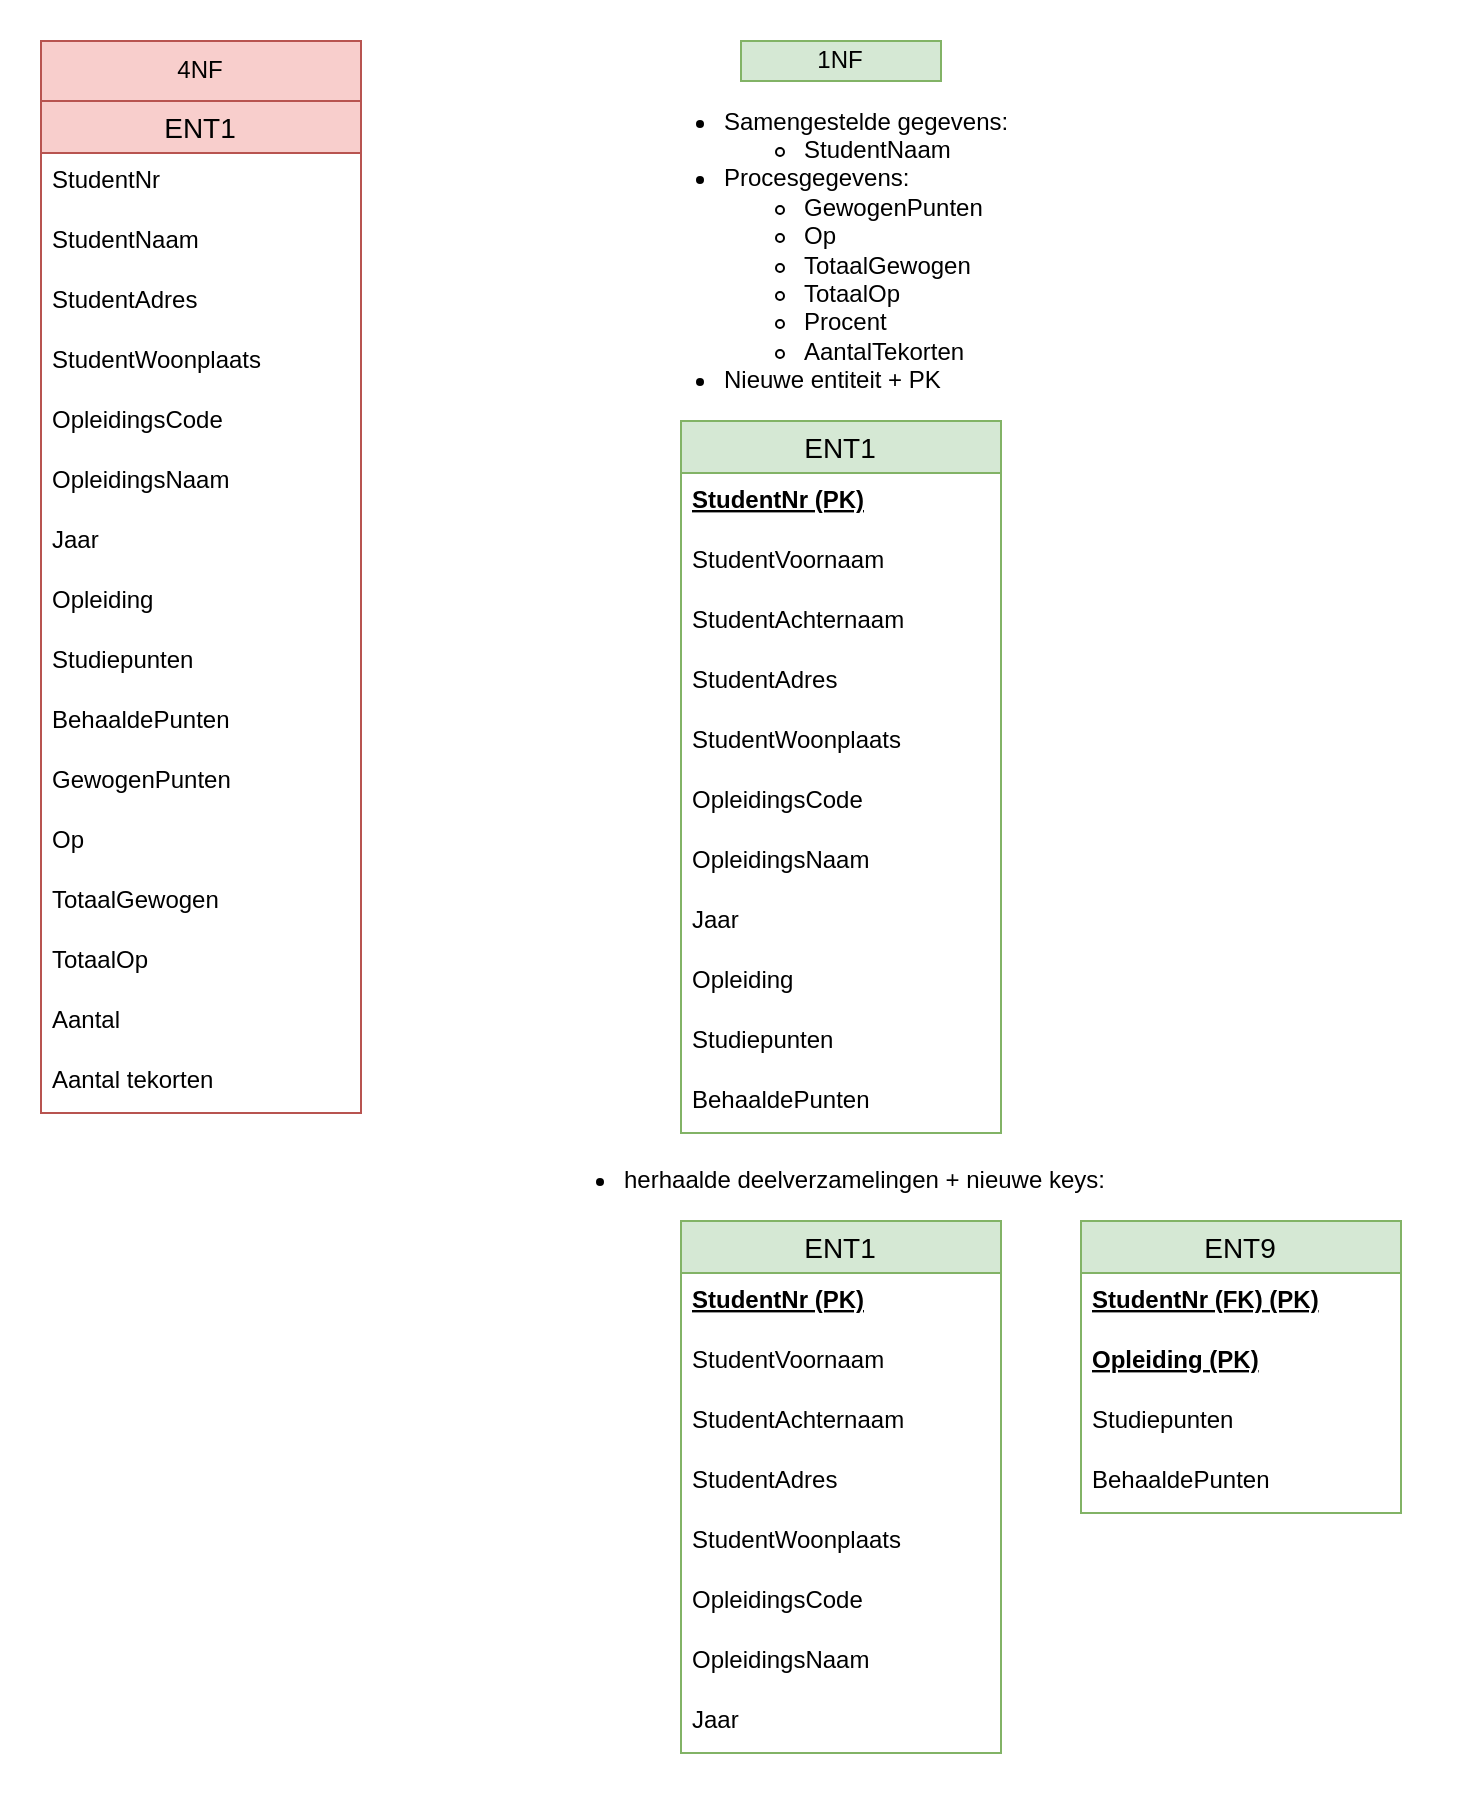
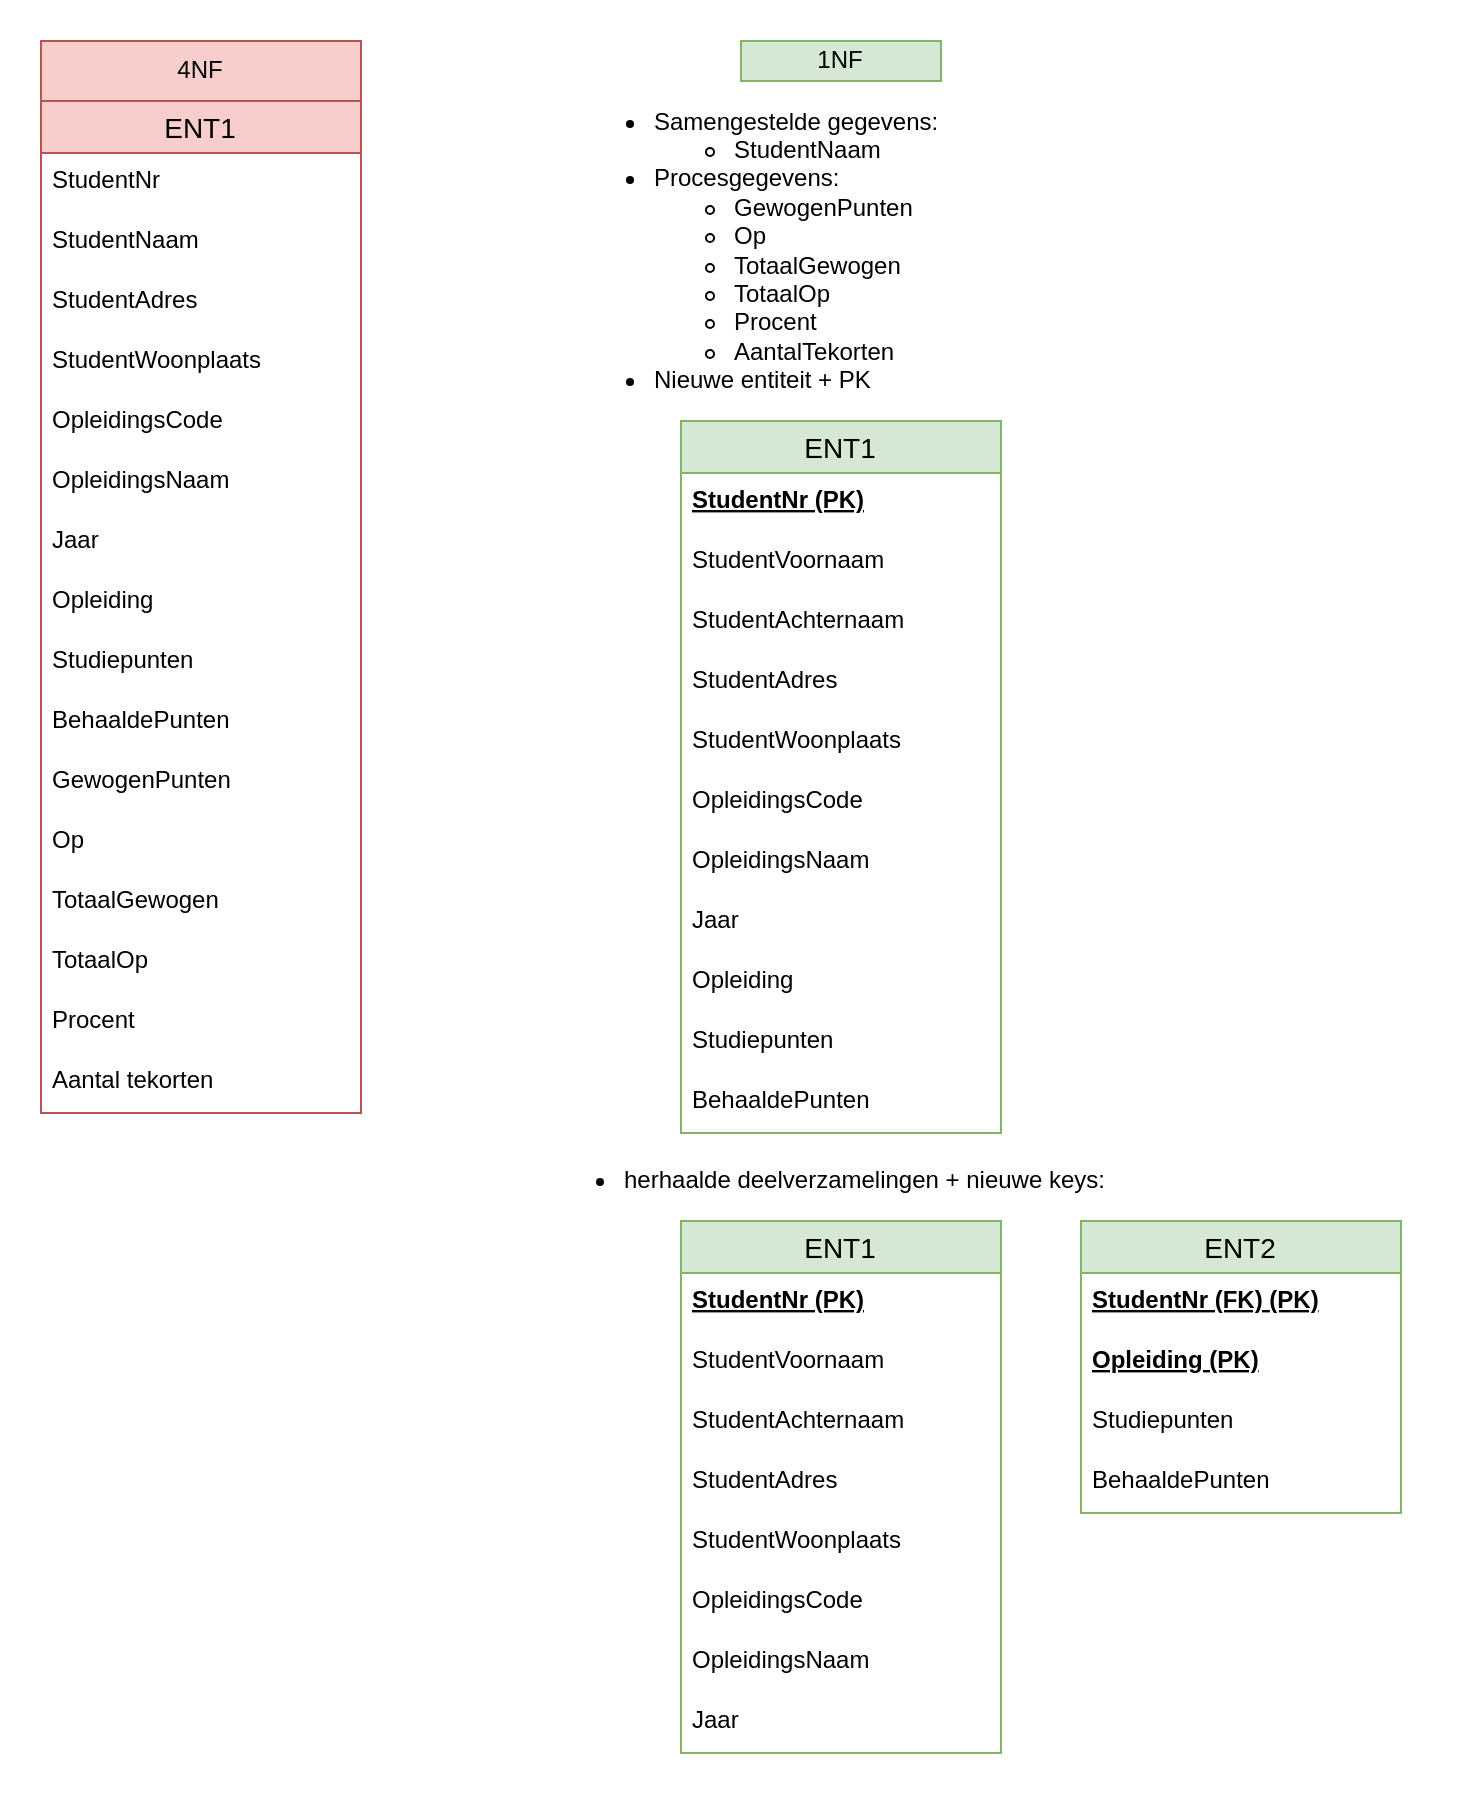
(1041, 251) -> (971, 251)
(89, 1020) -> (99, 1020)
(1240, 1249) -> (1240, 1249)
